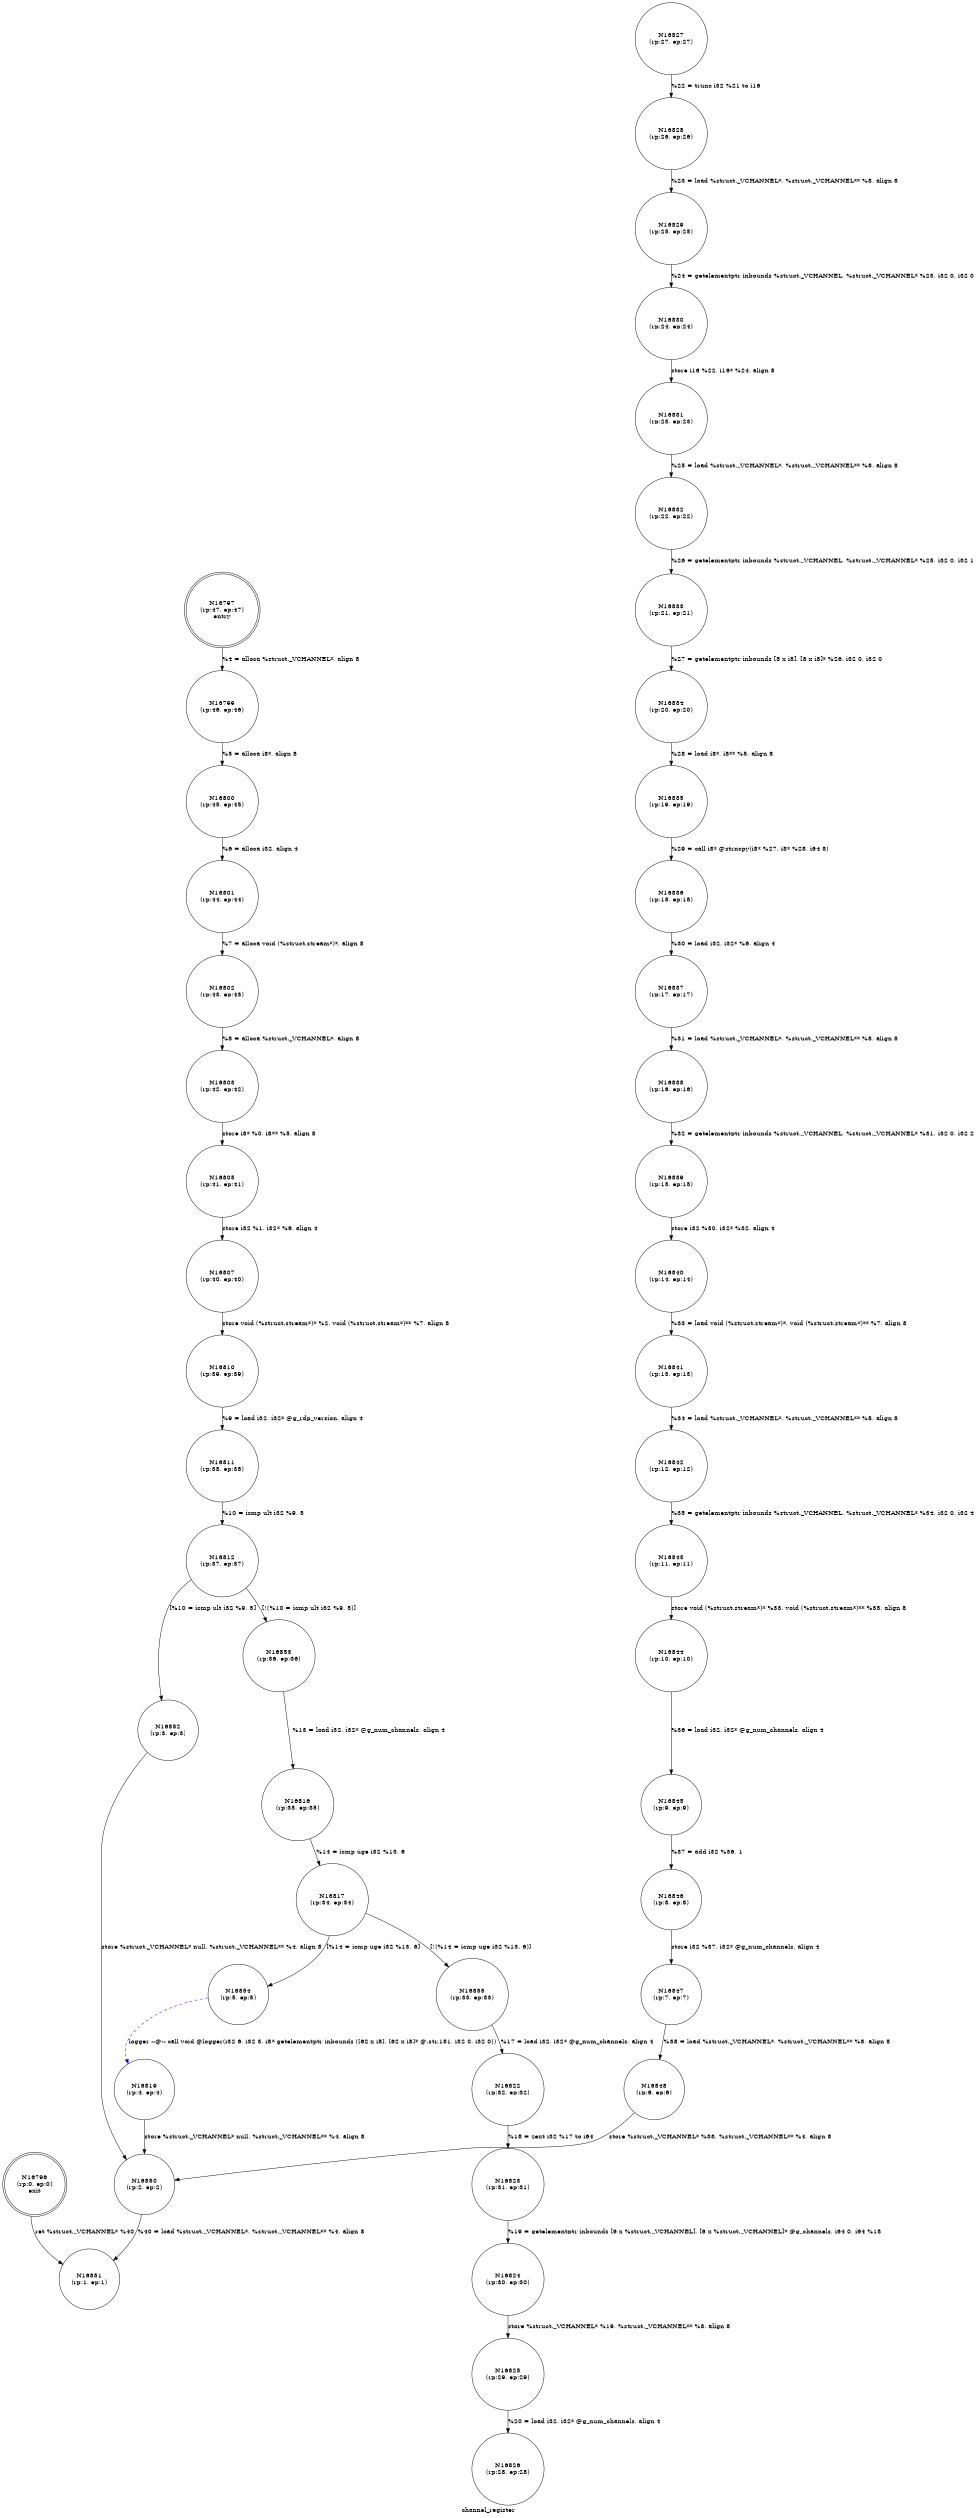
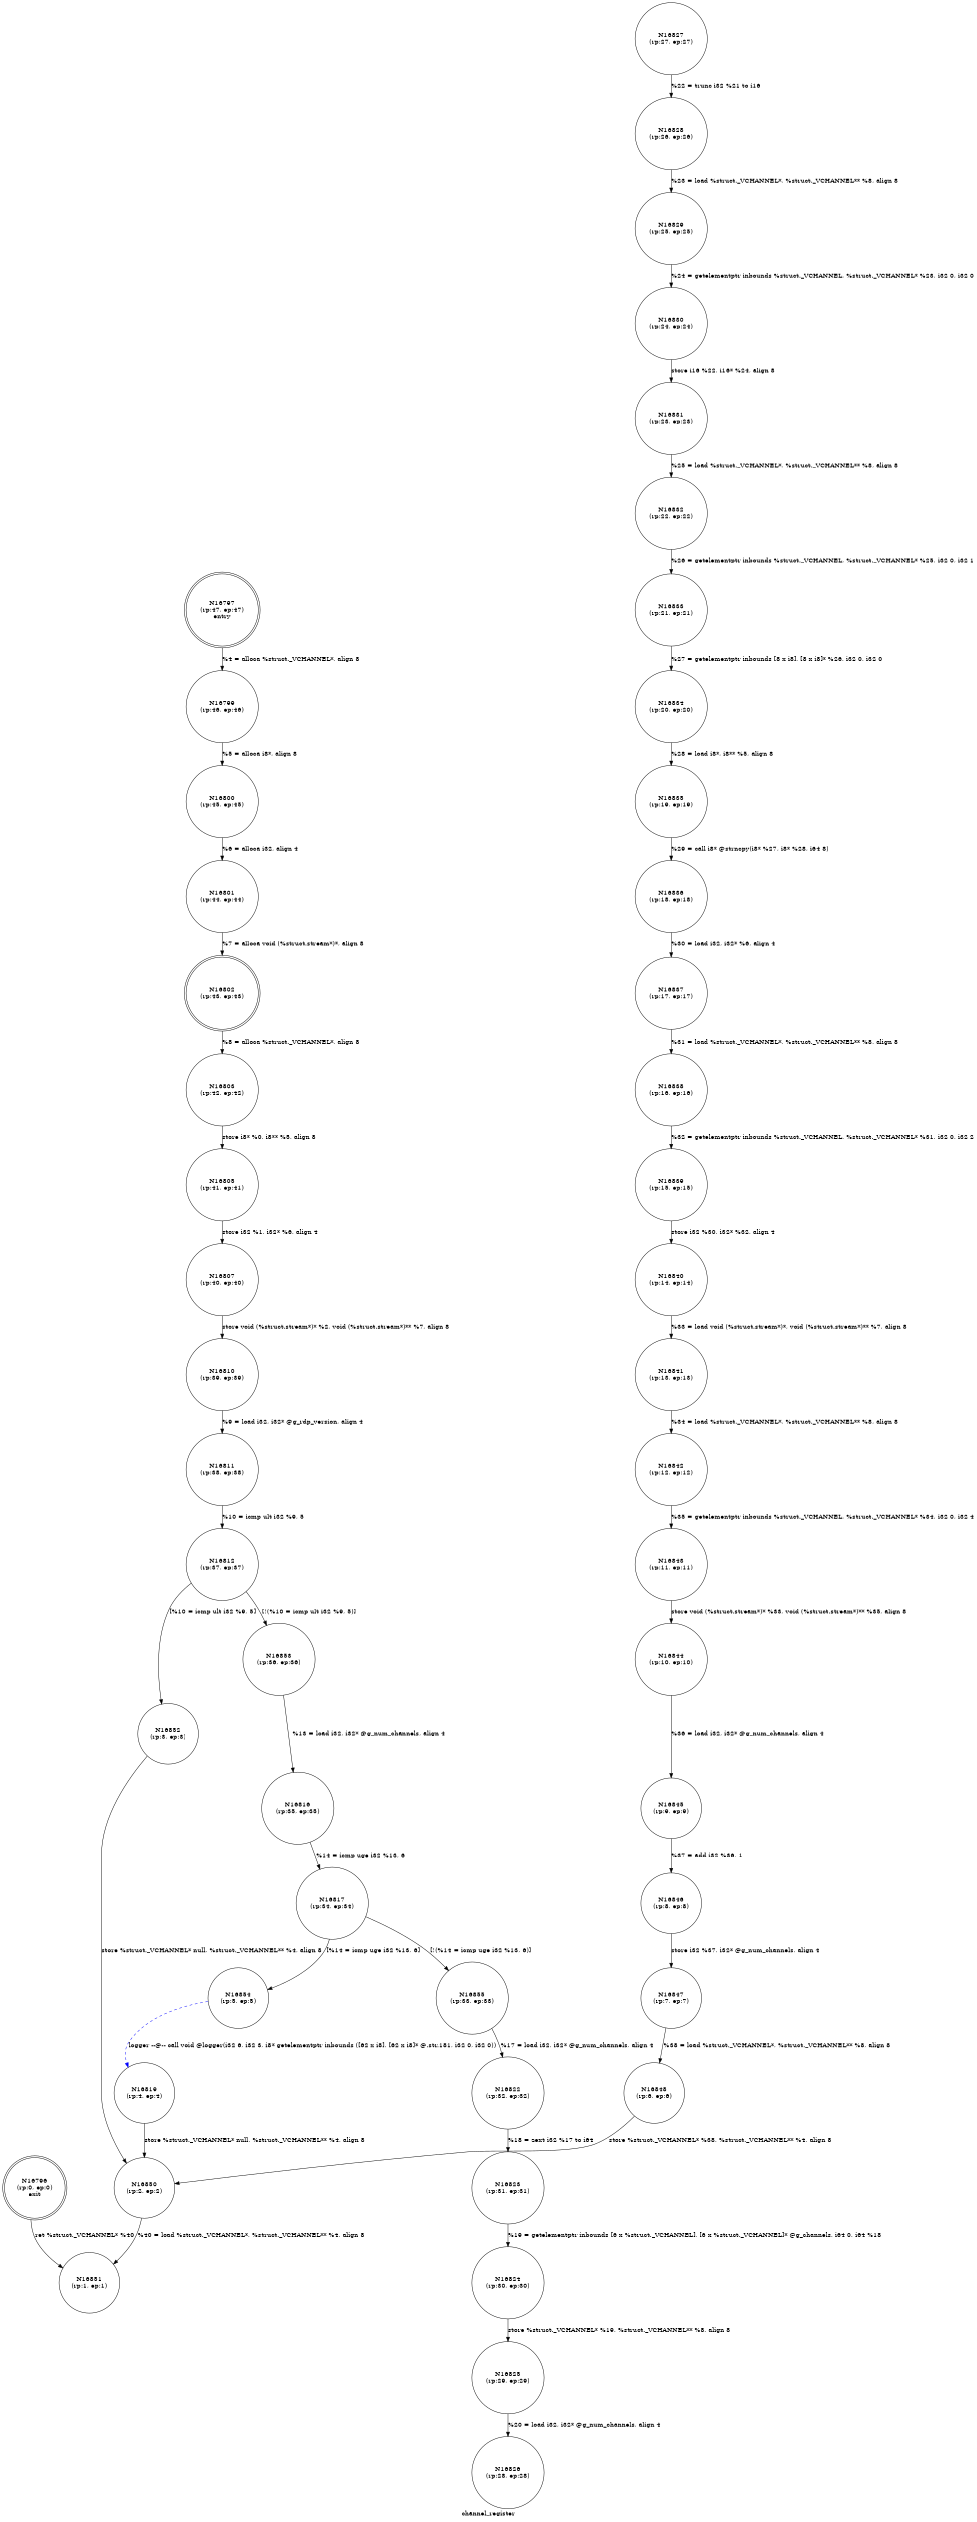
(222, 991) -> (222, 993)
